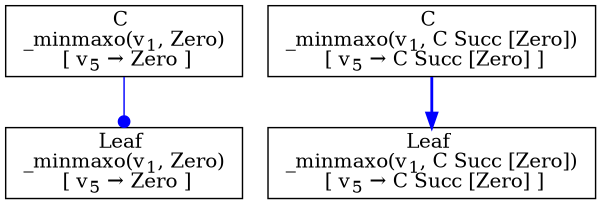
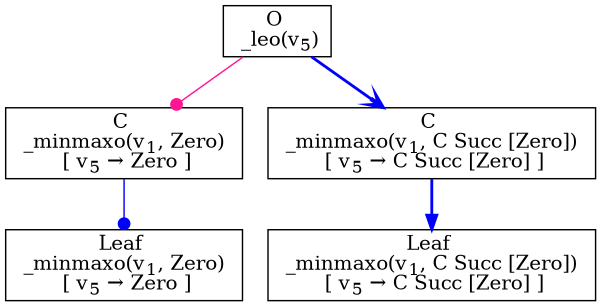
none -> (277, 31)
